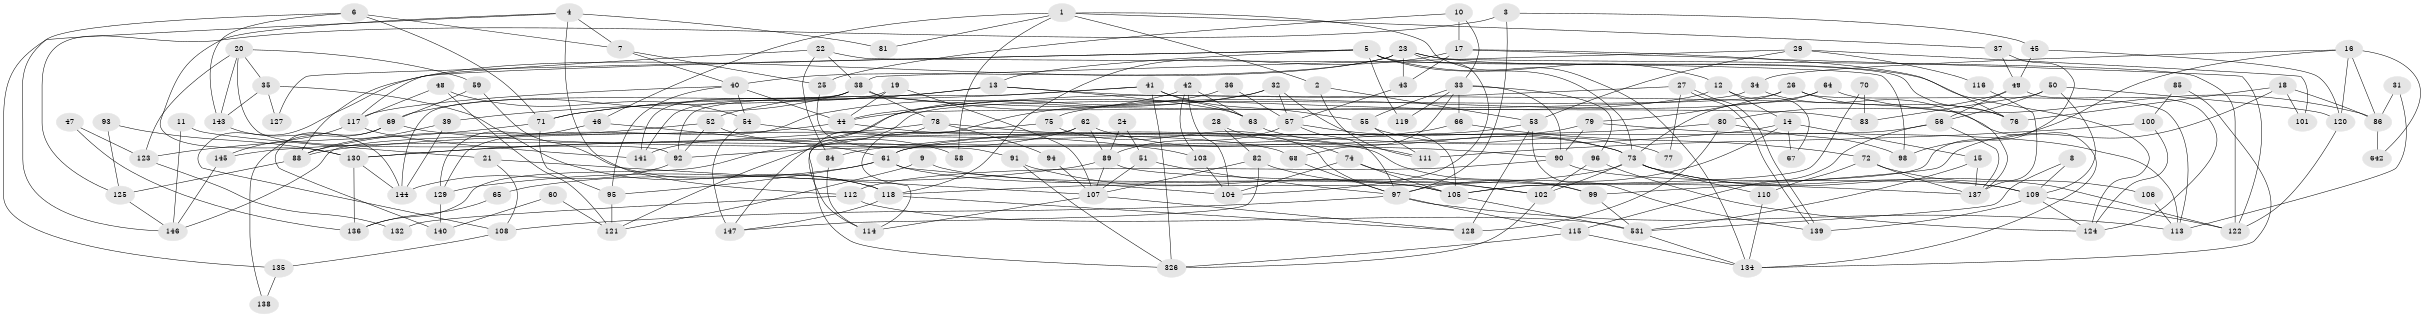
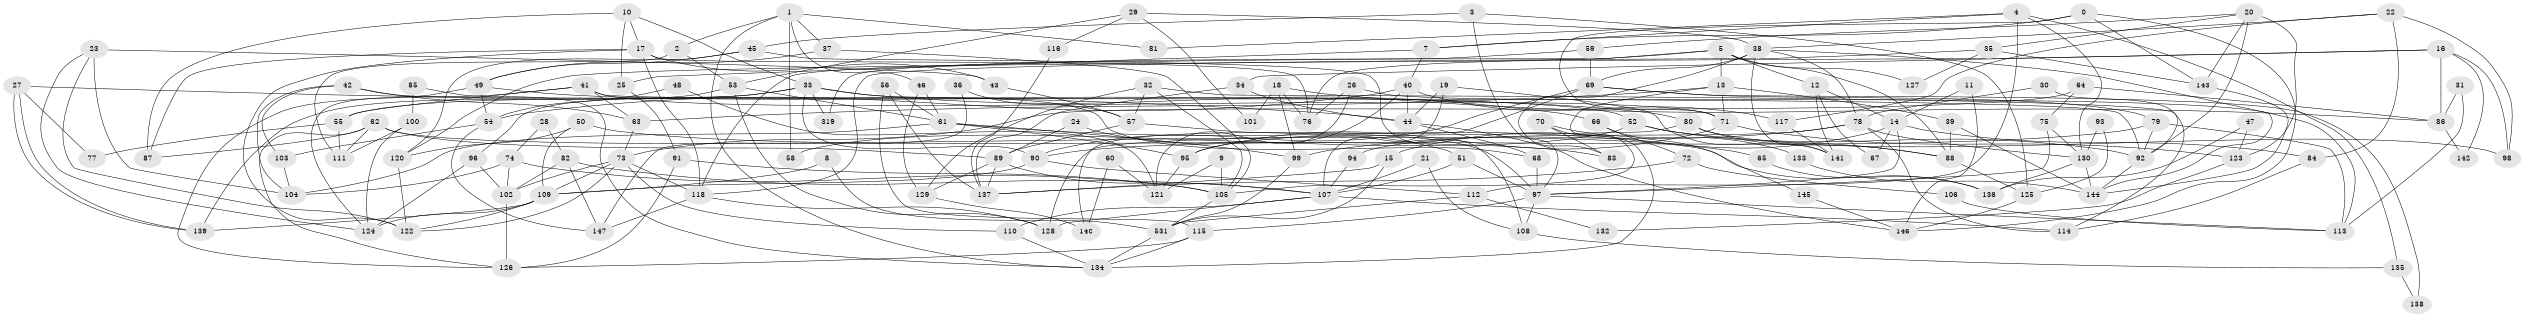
(354, 13) -> (2084, 13)
(823, 66) -> (1273, 66)
(1529, 72) -> none
(1071, 75) -> none
none -> (2045, 86)
(397, 103) -> none
(1978, 104) -> (484, 104)
(1998, 107) -> none
(1671, 115) -> (1875, 98)
(1402, 122) -> (828, 122)
(1463, 135) -> none
(287, 140) -> none
(382, 150) -> (1932, 104)
none -> (148, 159)
none -> (1800, 159)
(2377, 159) -> (2464, 159)
(1820, 176) -> (1165, 208)
(1172, 268) -> (506, 268)
